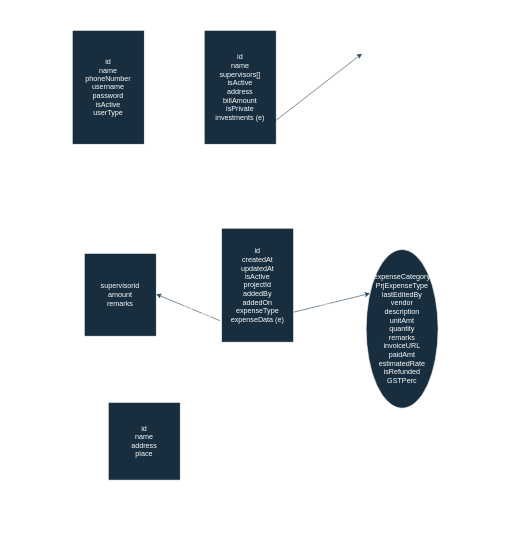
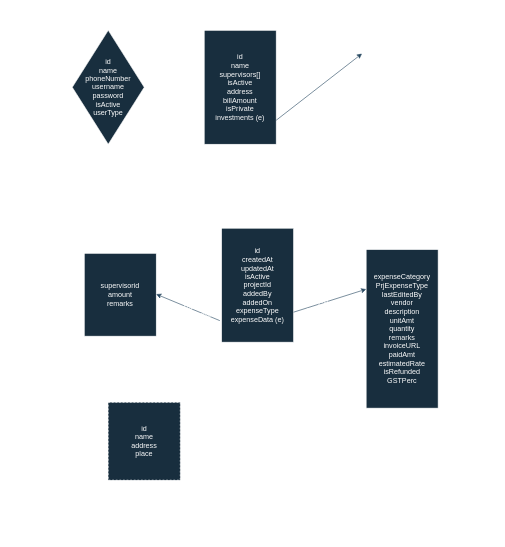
(108, 87) -> (108, 87)
(402, 329) -> (402, 329)
(144, 441) -> (144, 441)
